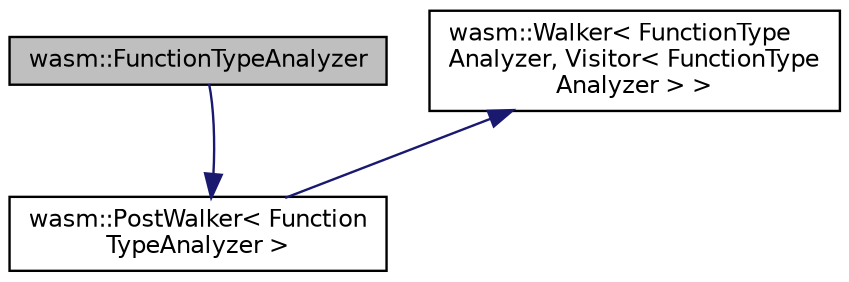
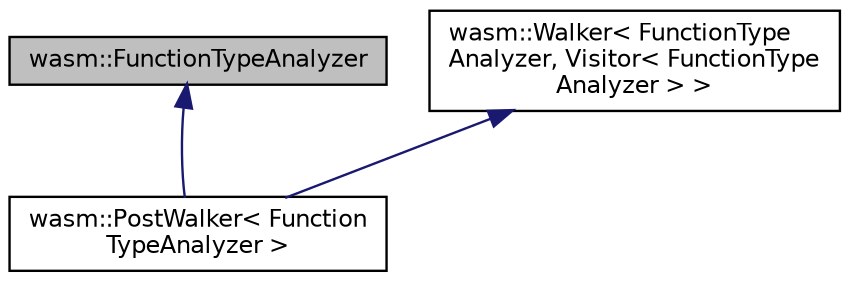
(214, 129) -> (182, 153)
